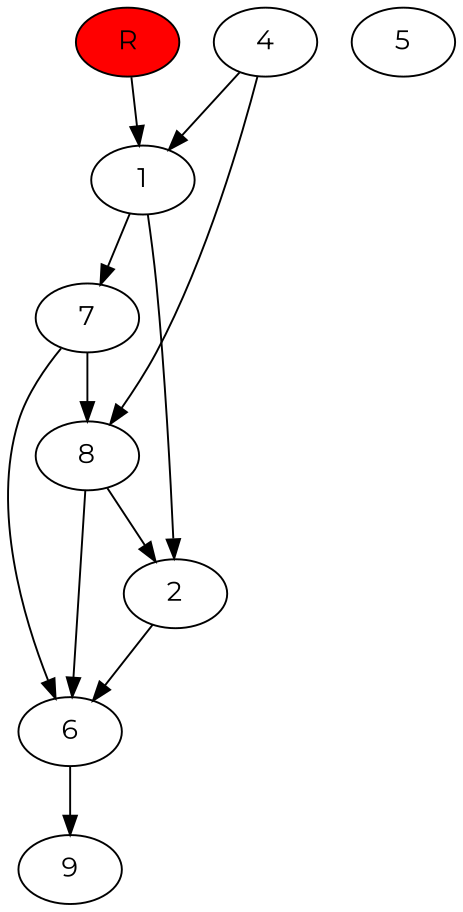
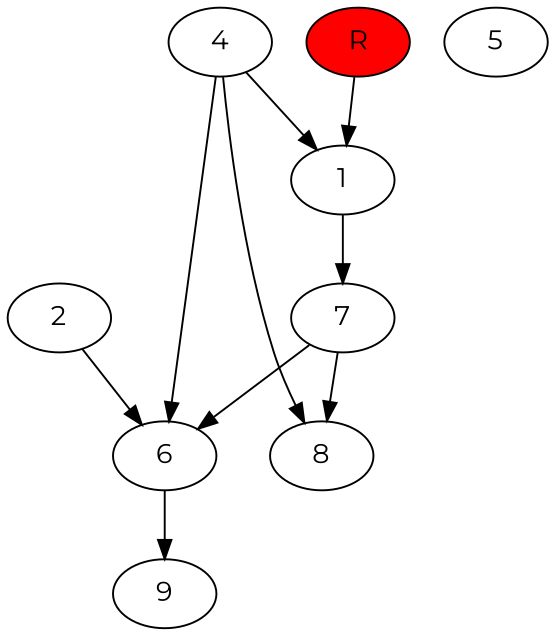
(164, 376) -> none
(126, 517) -> none
(79, 584) -> (194, 240)
